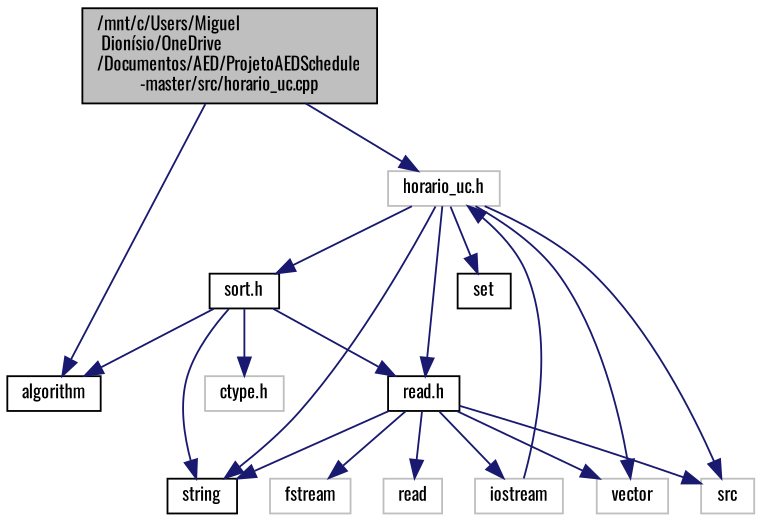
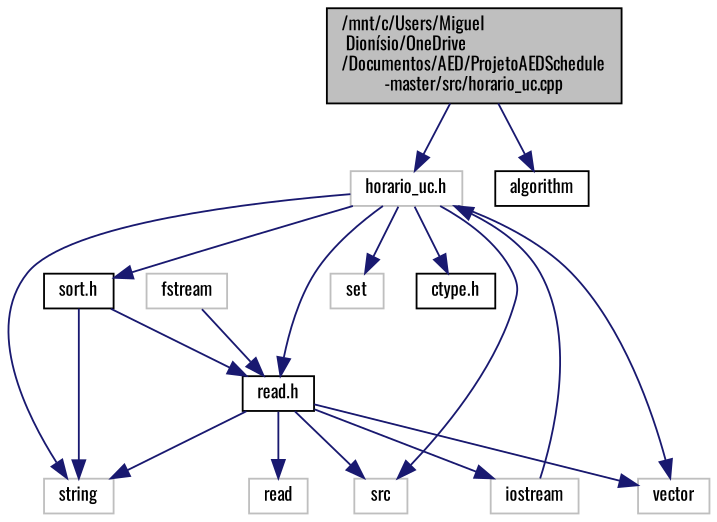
(484, 291) -> (357, 291)
(244, 333) -> (427, 232)
(157, 338) -> none
(244, 394) -> (456, 291)
(374, 438) -> (226, 335)
(202, 496) -> (79, 496)
